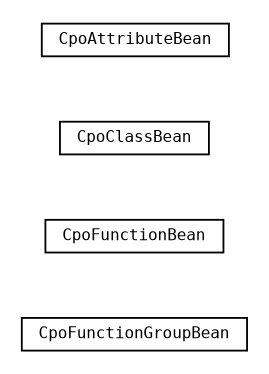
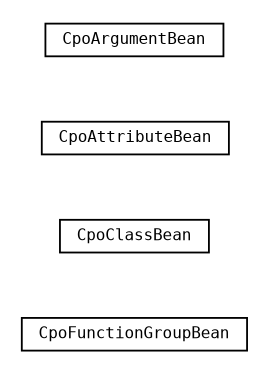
none -> (134, 40)
(134, 236) -> none
